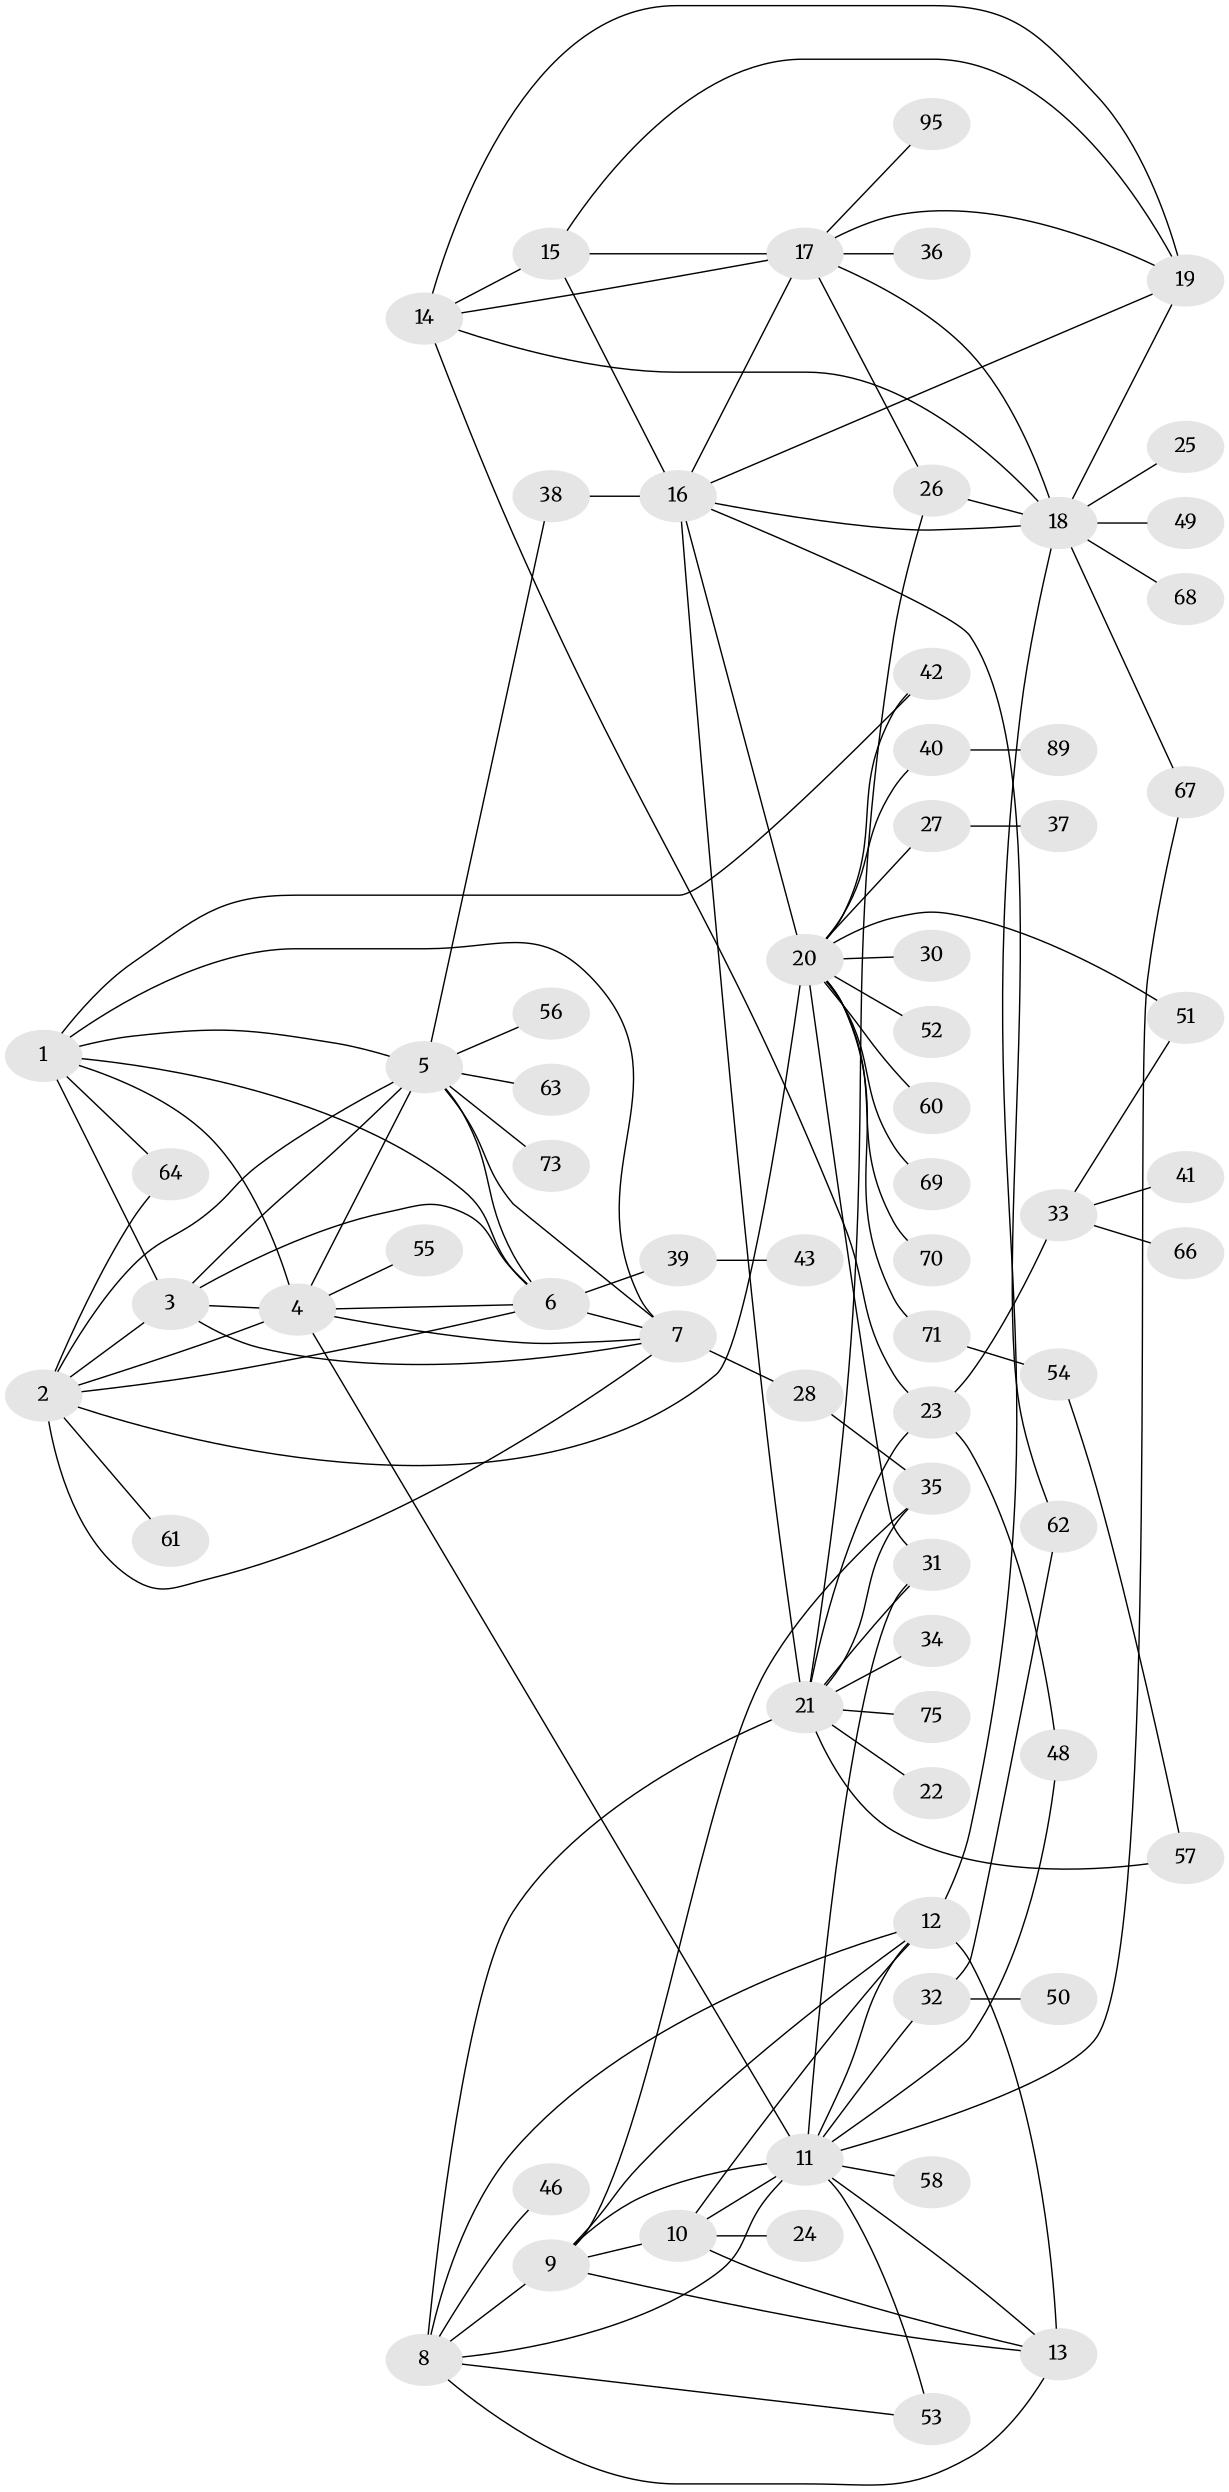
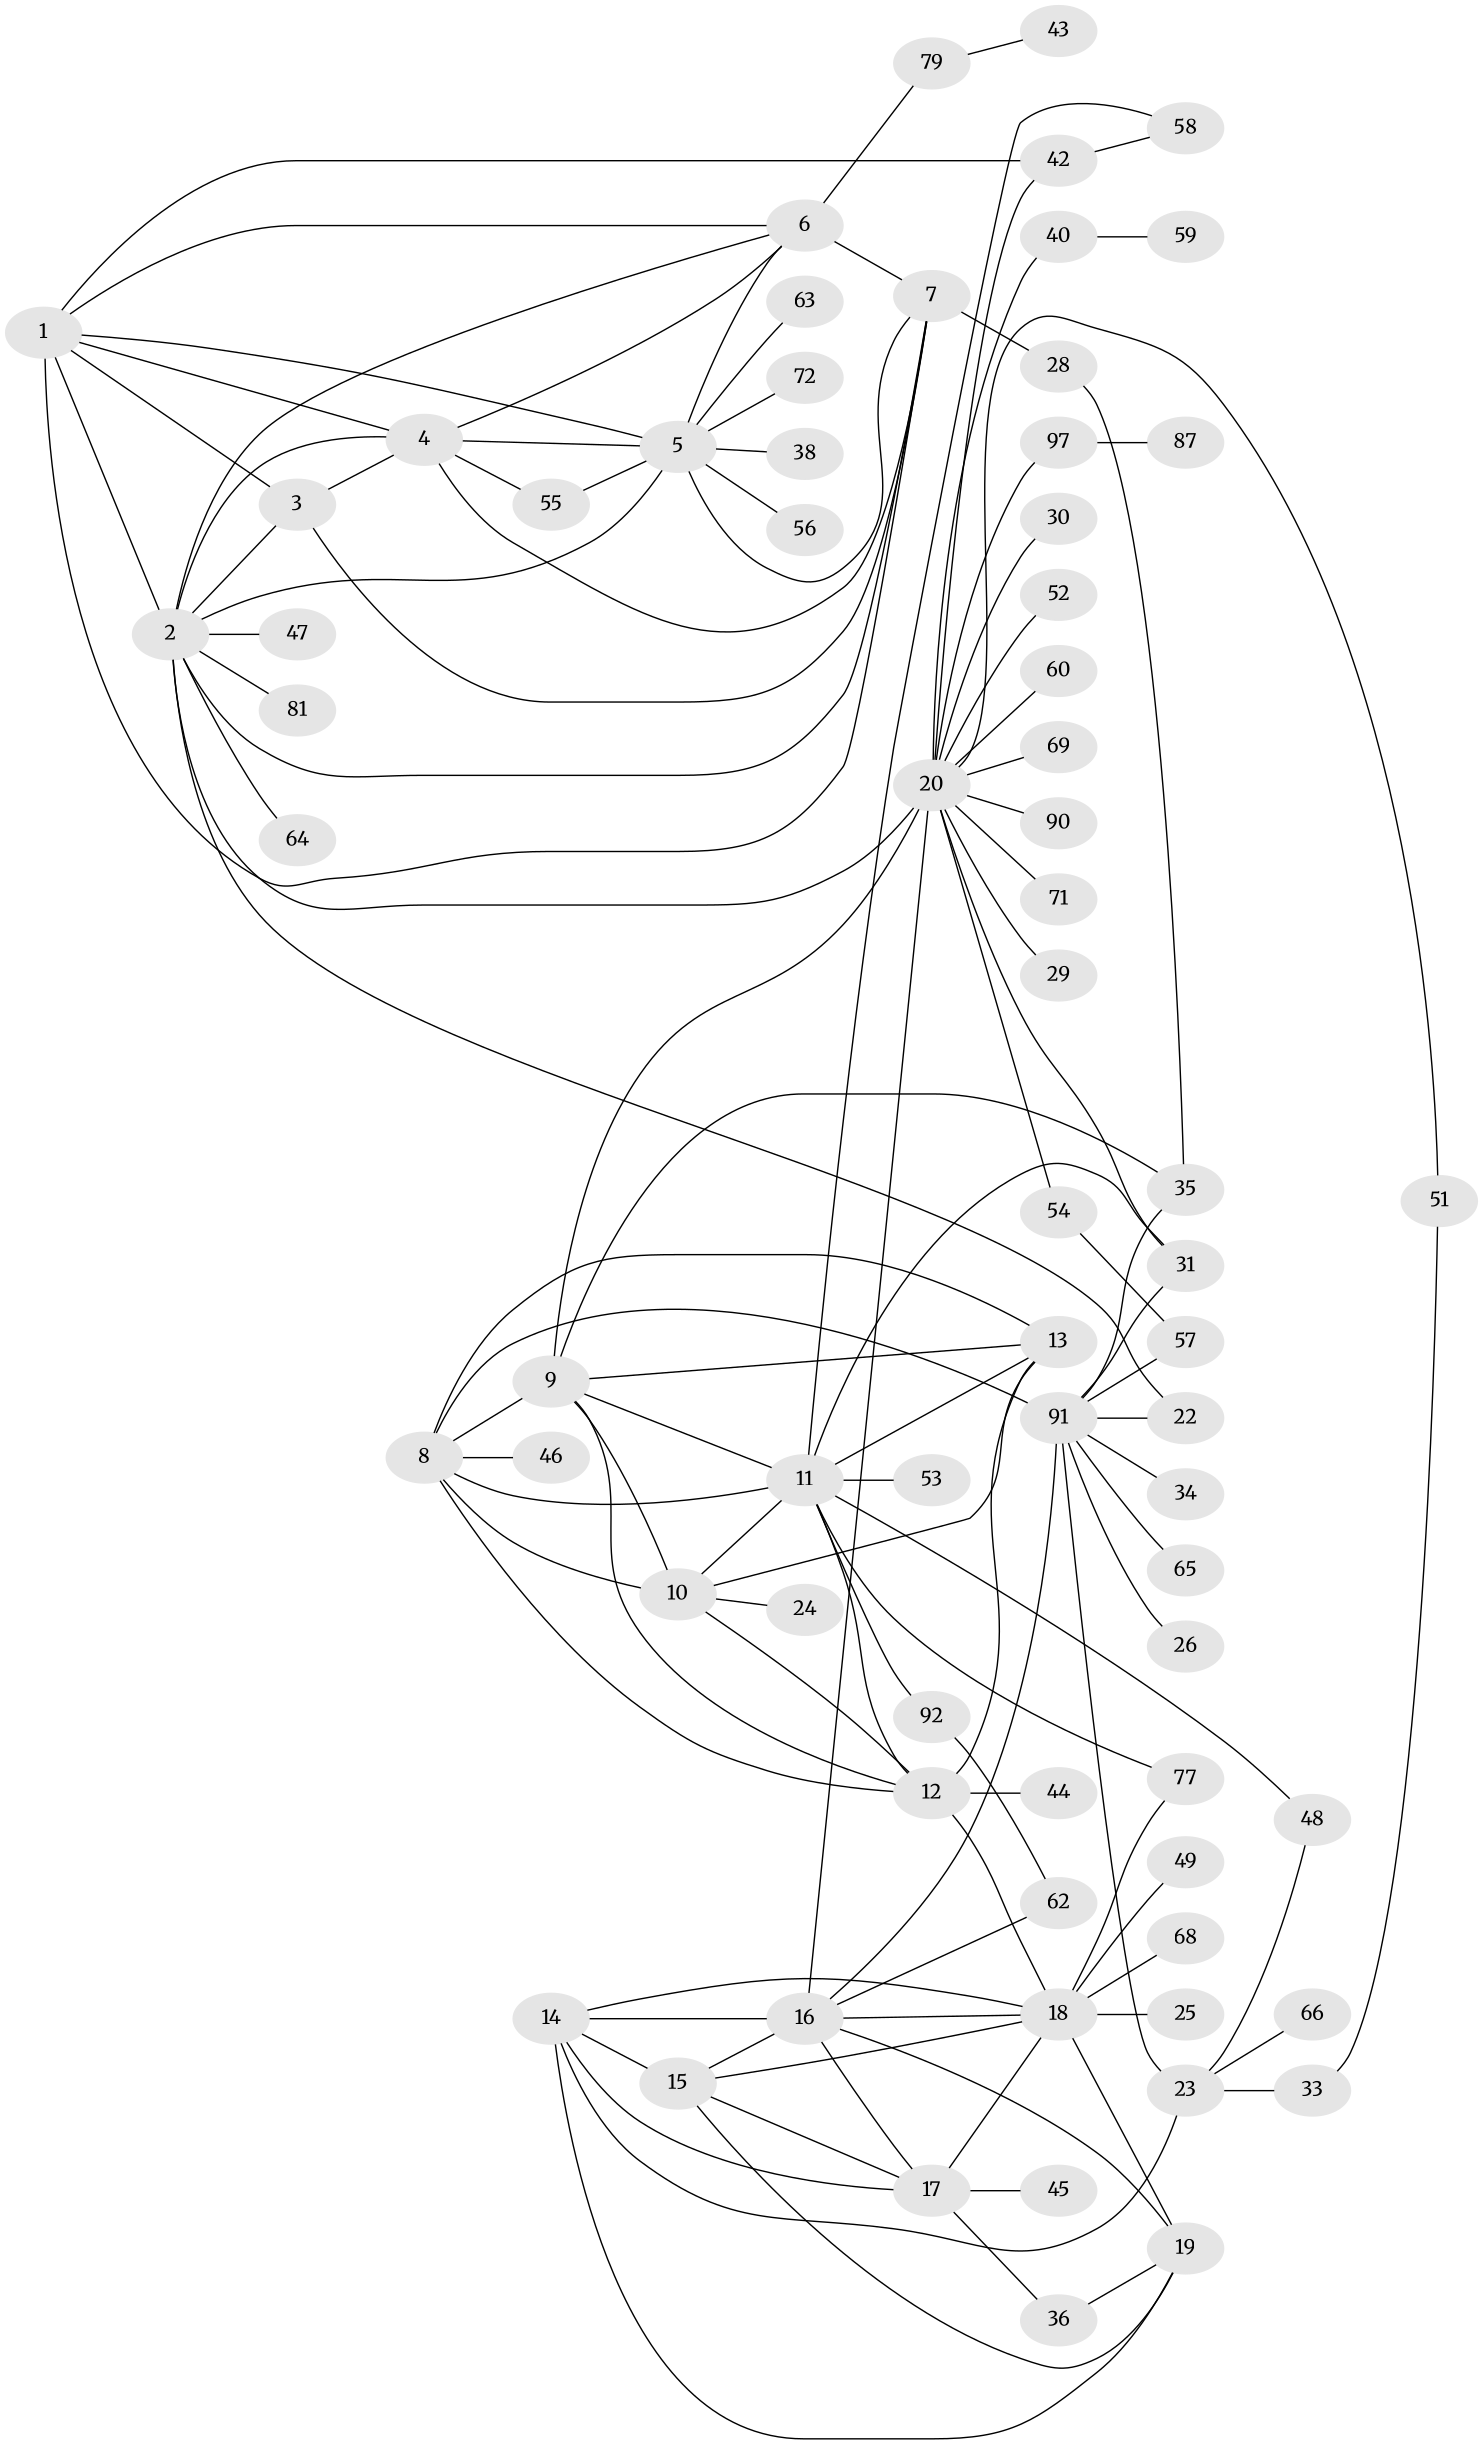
(932, 124) -> (1059, 2191)
none -> (1122, 144)
(997, 215) -> (1122, 2284)
(868, 372) -> none
(615, 496) -> (678, 2019)
(995, 507) -> (869, 2052)
none -> (297, 634)
(1059, 750) -> (1186, 237)
(1186, 792) -> (1186, 1779)
(932, 826) -> (1059, 443)
(1059, 826) -> (1186, 443)
none -> (1059, 976)
none -> (671, 1038)
none -> (599, 1091)
(107, 1115) -> (107, 484)
(551, 1166) -> (805, 378)
(1186, 1177) -> none
(296, 1185) -> (615, 476)
(374, 1215) -> none
(1122, 1234) -> (1249, 2053)
(678, 1260) -> (932, 63)
(932, 1260) -> (1059, 823)
(996, 1356) -> (995, 999)
(171, 1541) -> (297, 710)
(805, 1707) -> (1059, 1418)
(932, 1717) -> (1186, 1570)
(551, 1735) -> none
none -> (1059, 1793)
(932, 1999) -> (932, 1717)
(1059, 1999) -> none
(678, 2389) -> (532, 1552)
